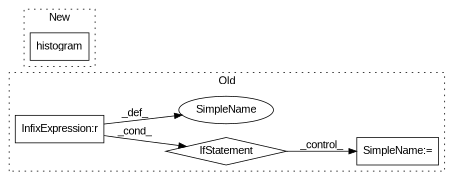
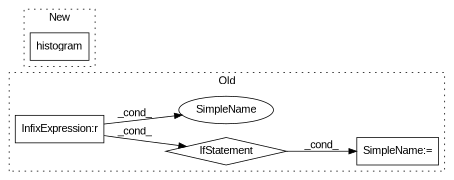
(135, 113) -> (135, 113)
(322, 146) -> (322, 146)
